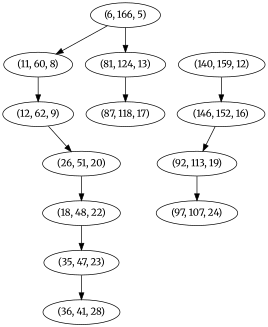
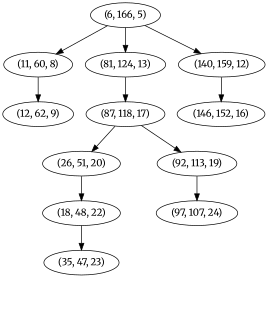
none -> (170, 38)
(58, 136) -> (106, 136)
(211, 136) -> (158, 137)
(81, 312) -> none
